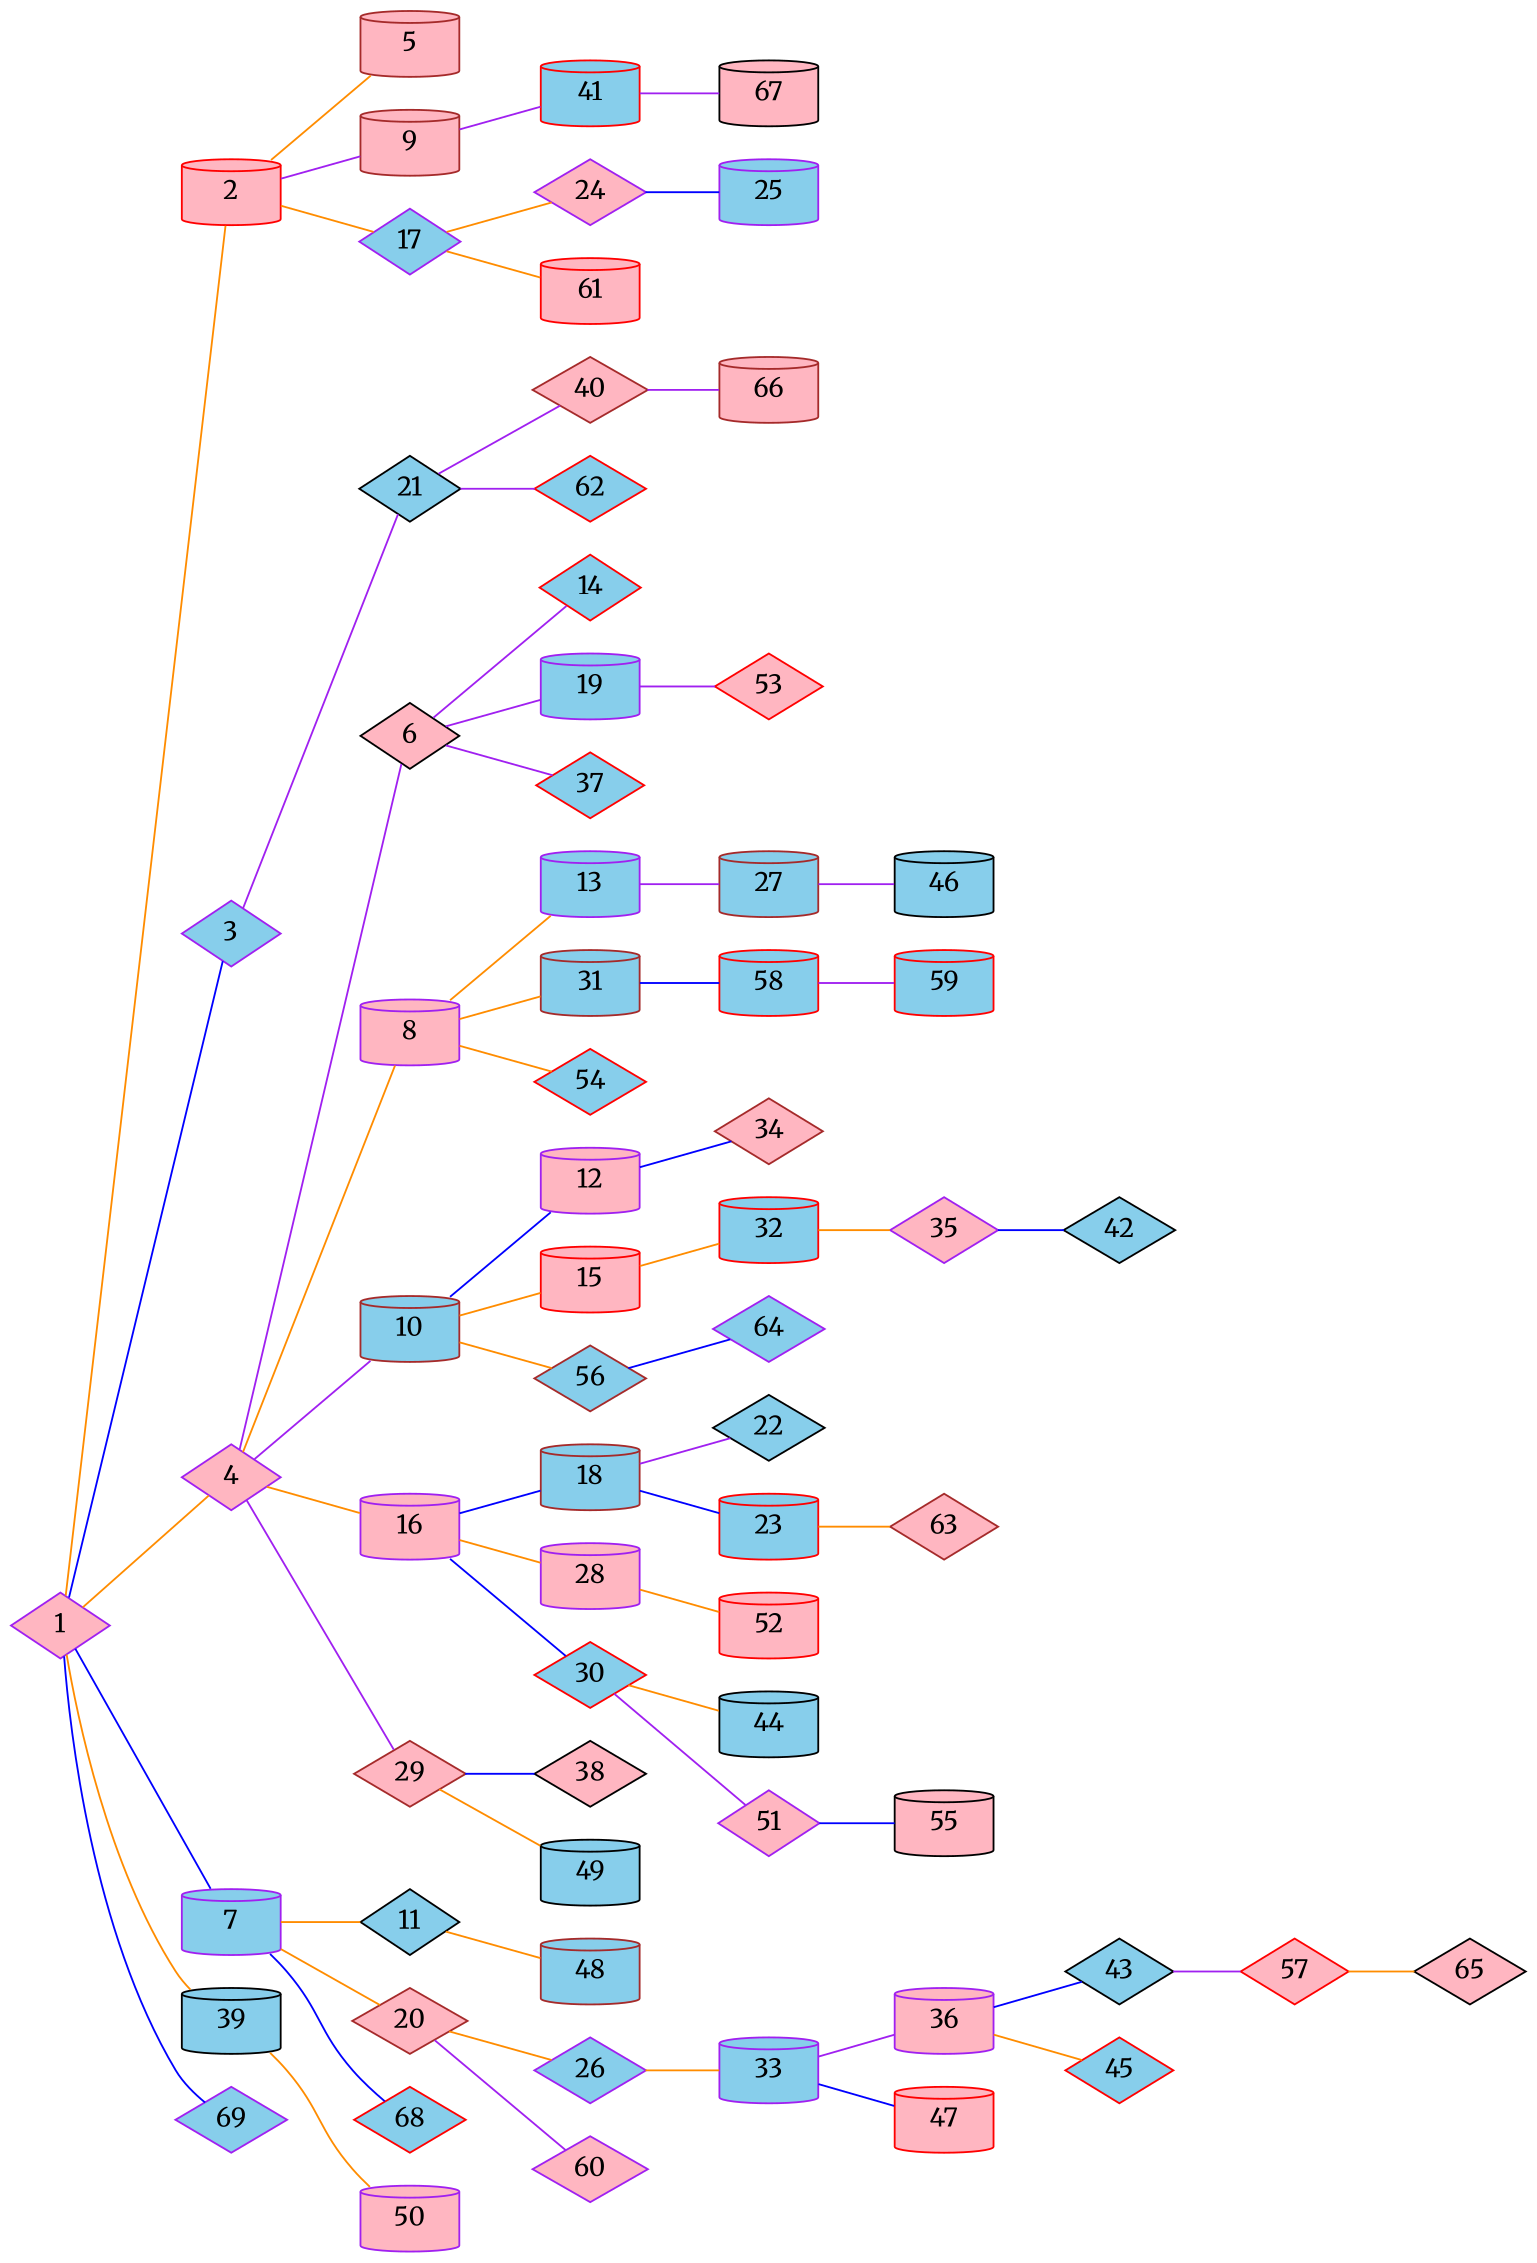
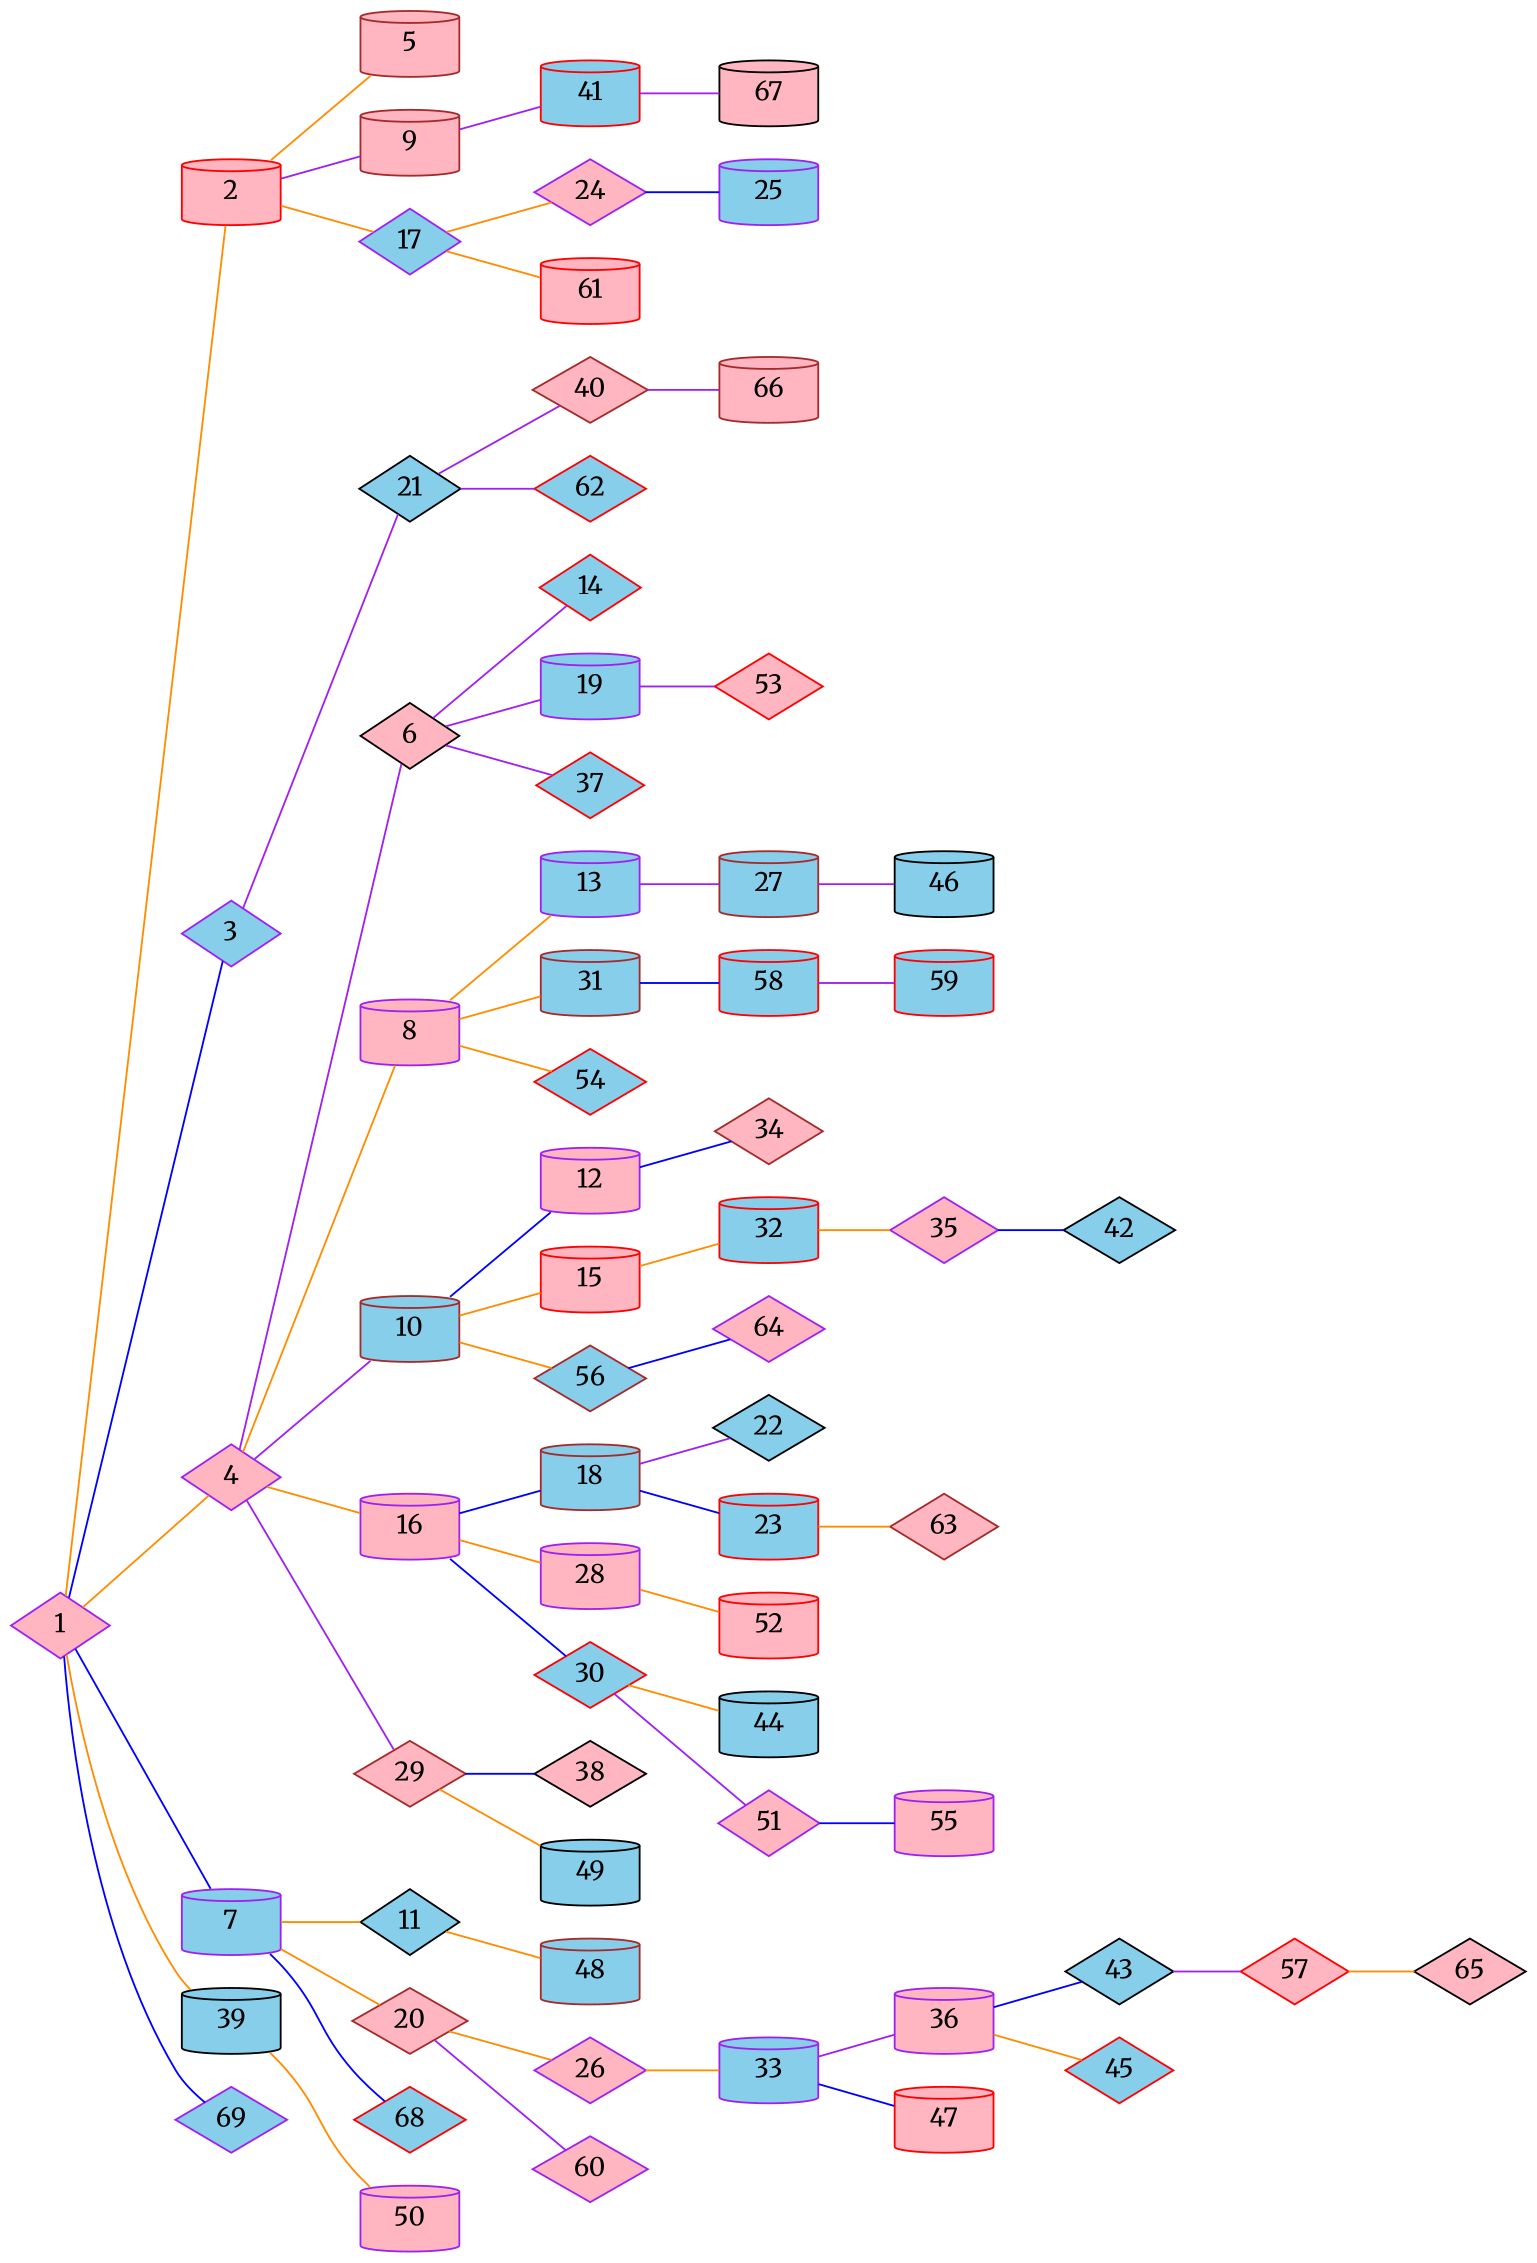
(769, 1329) -> (769, 1329)
(944, 1823) -> (944, 1823)
(590, 2070) -> (590, 2070)
